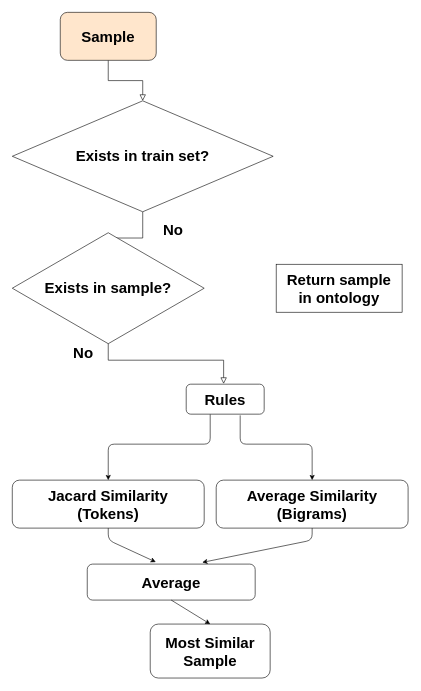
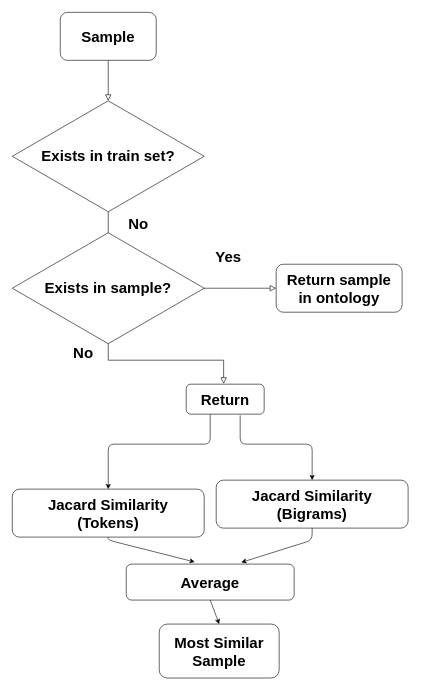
(108, 36) -> (108, 36)
(143, 156) -> (108, 156)
none -> (236, 288)
(339, 288) -> (339, 288)
(225, 399) -> (225, 399)
(108, 504) -> (108, 513)
(312, 504) -> (312, 504)
(171, 582) -> (210, 582)
(210, 651) -> (219, 651)
